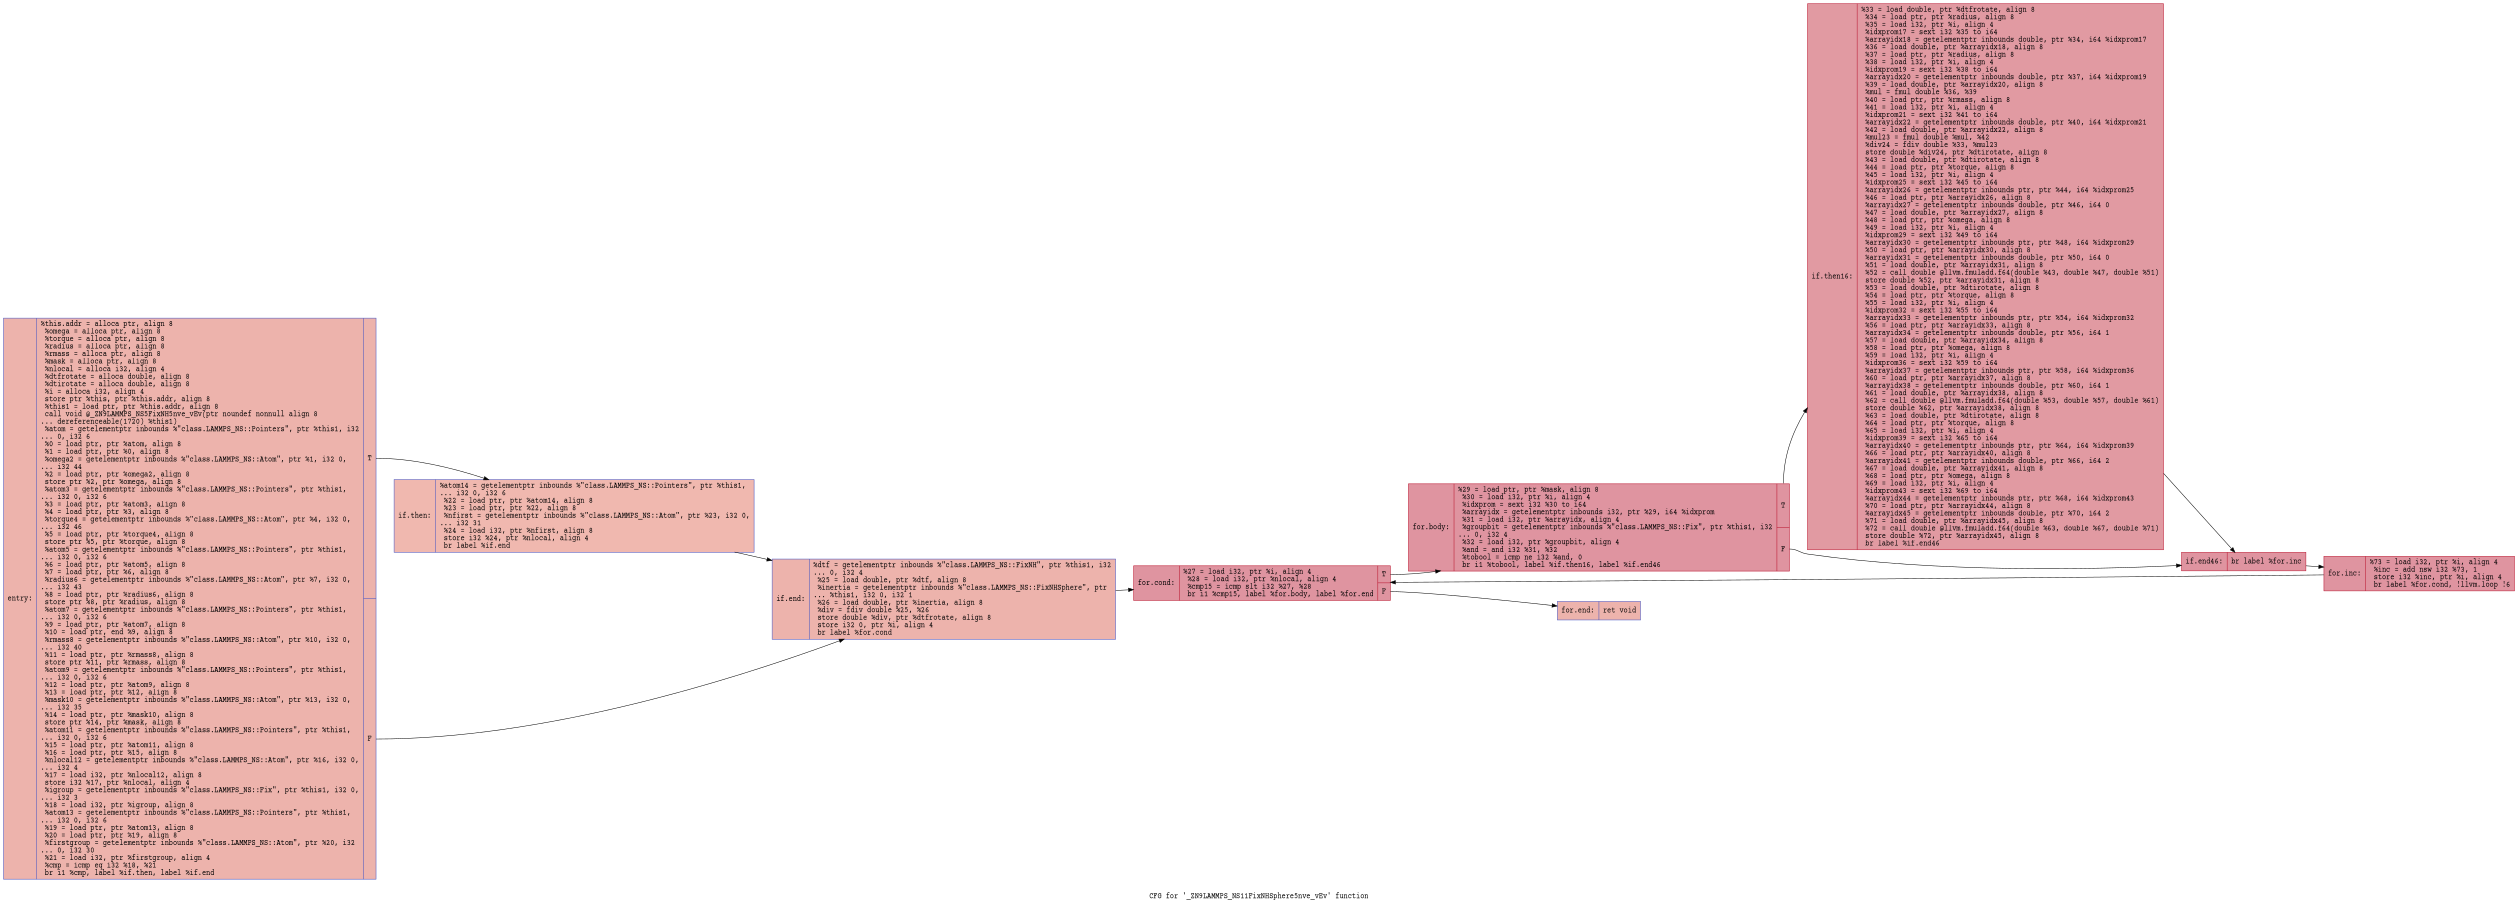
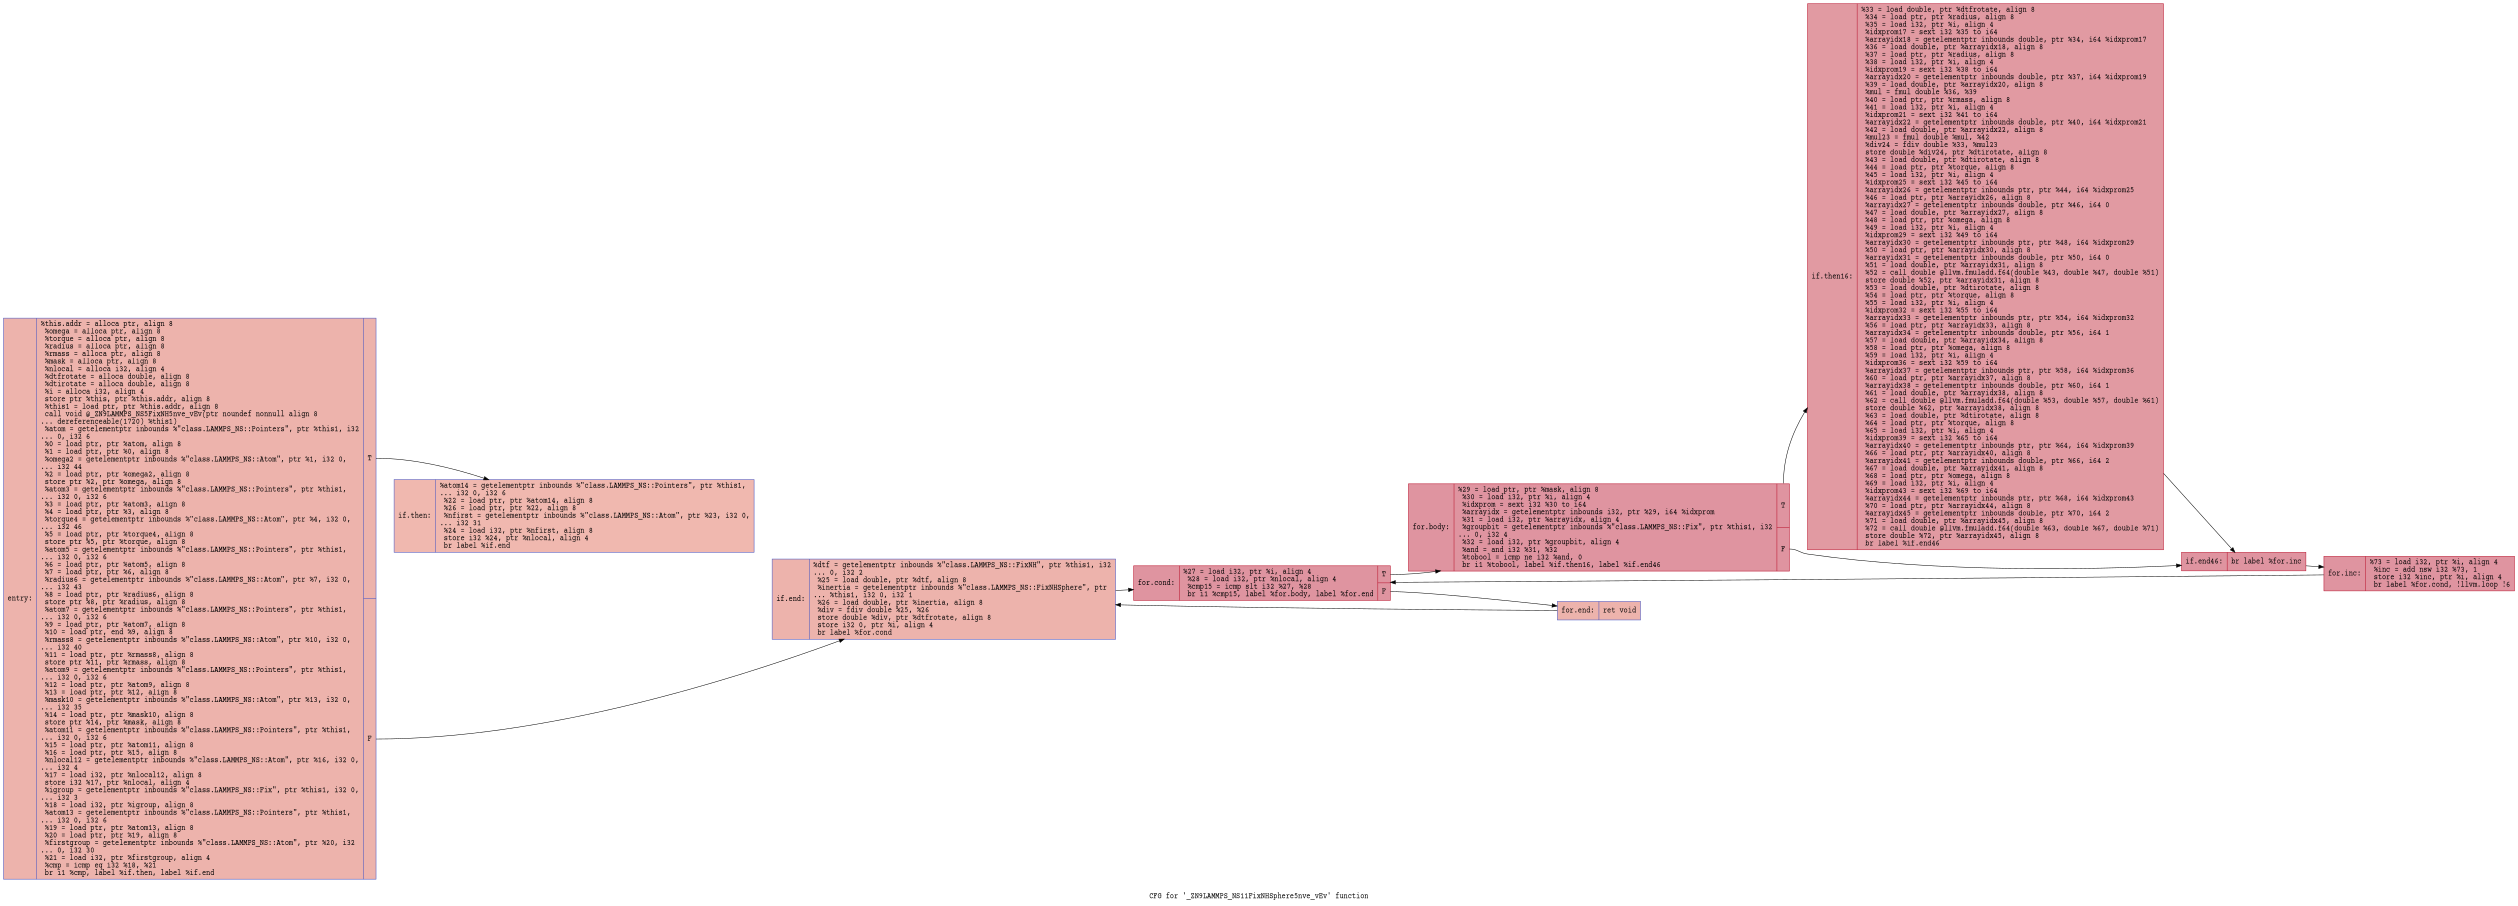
(508, 508) -> (508, 508)
(751, 556) -> (1339, 609)
(838, 573) -> (838, 573)
